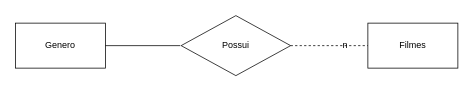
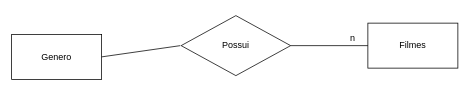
(60, 45) -> (57, 57)
(329, 45) -> (329, 45)
(345, 45) -> (353, 38)
